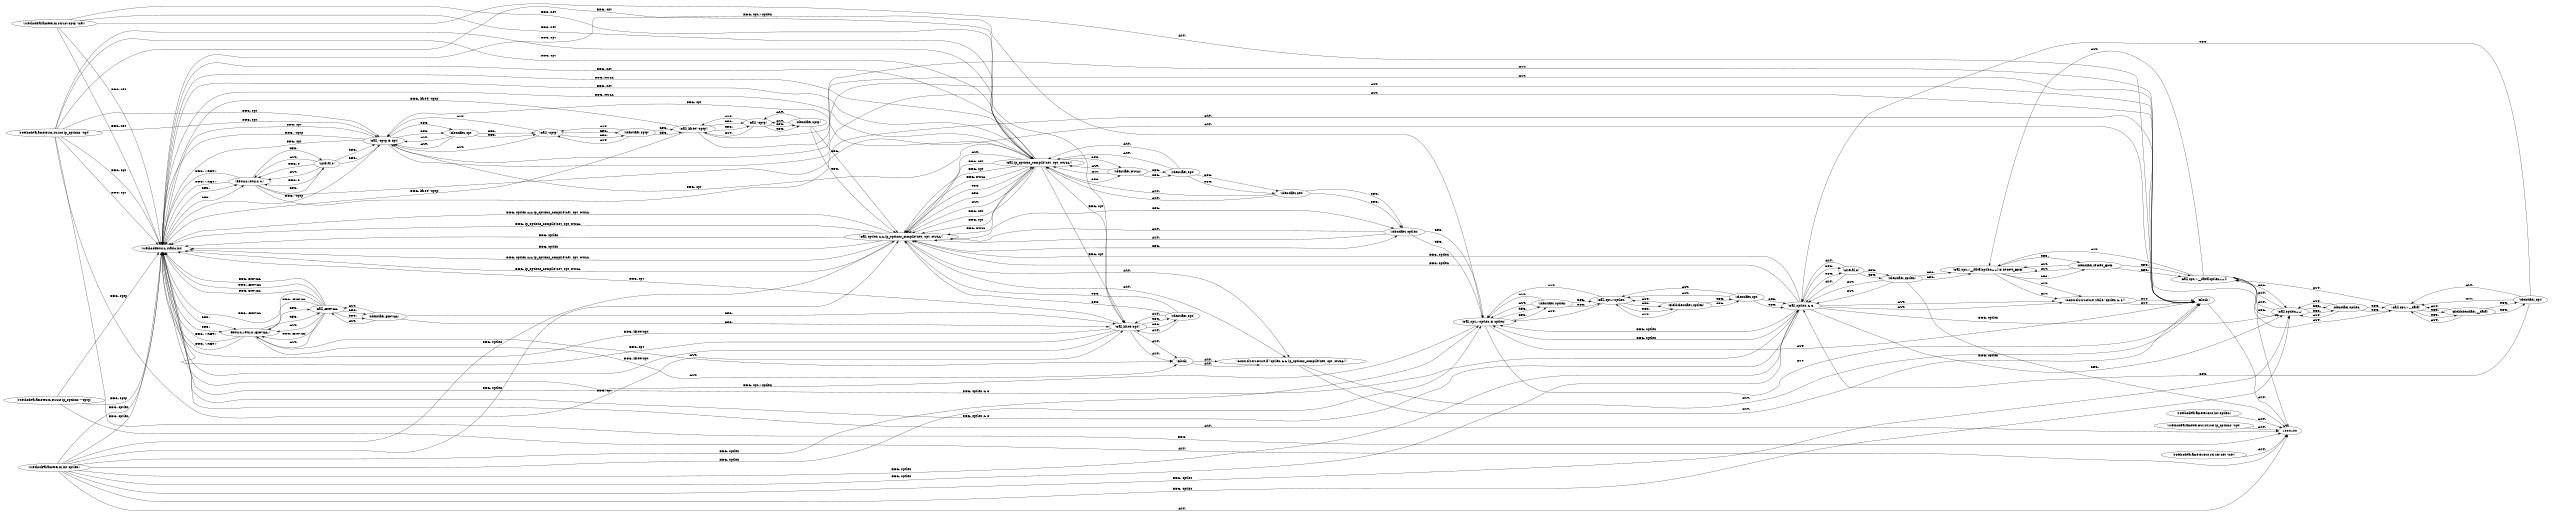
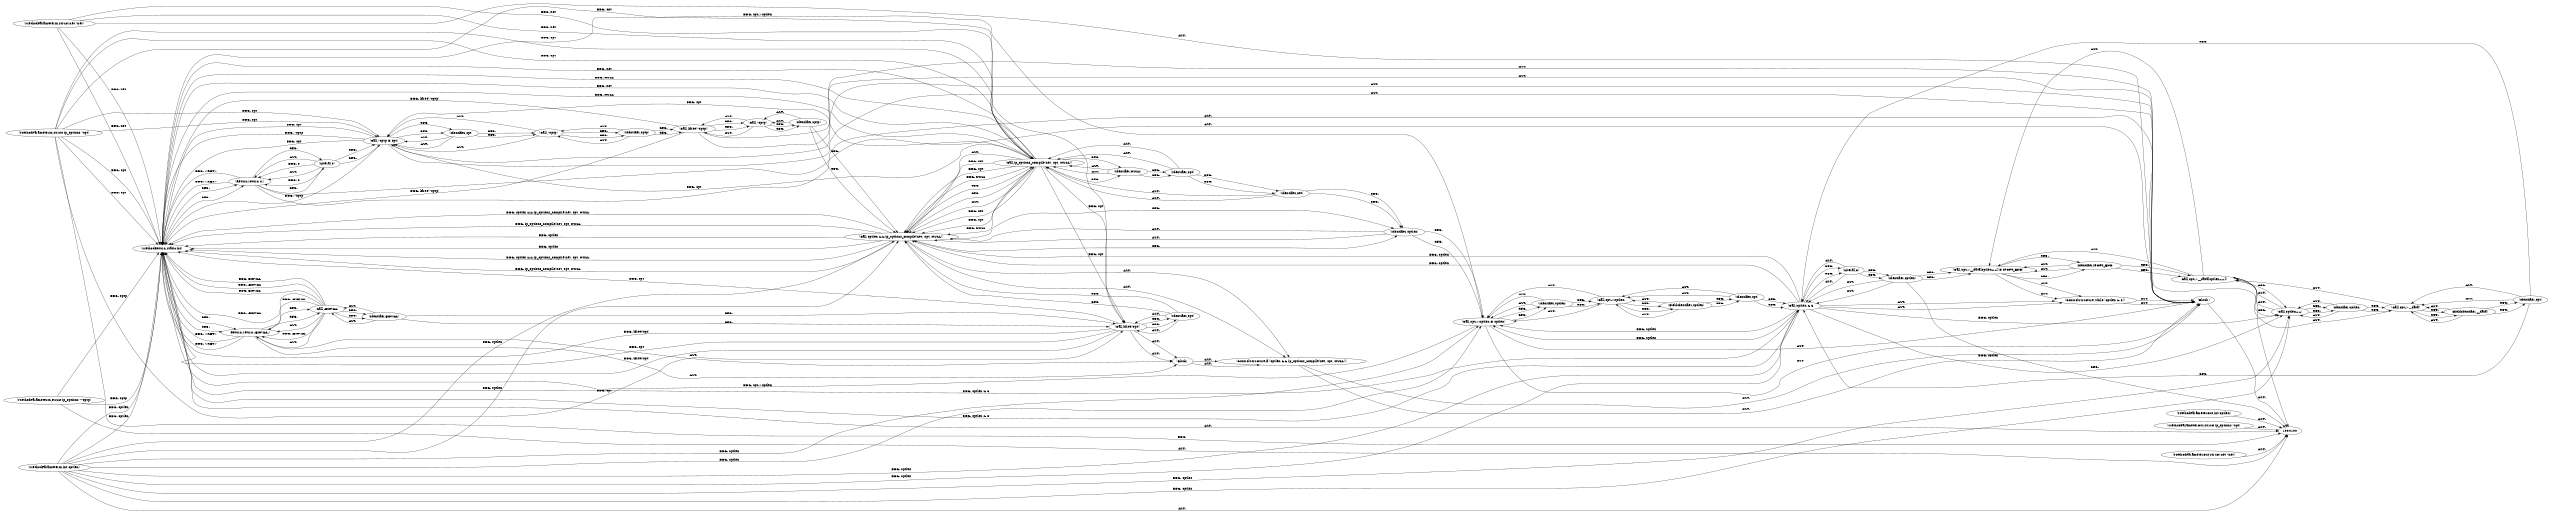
(54, 24) -> (54, 24)
